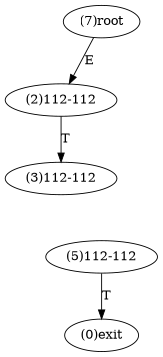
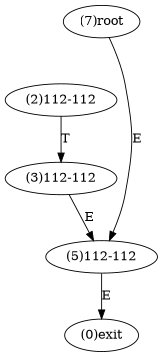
(84, 57) -> (132, 135)
none -> (79, 214)
(107, 296) -> (107, 296)
